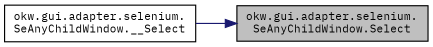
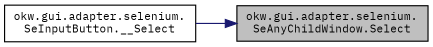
(100, 23) -> (100, 23)
